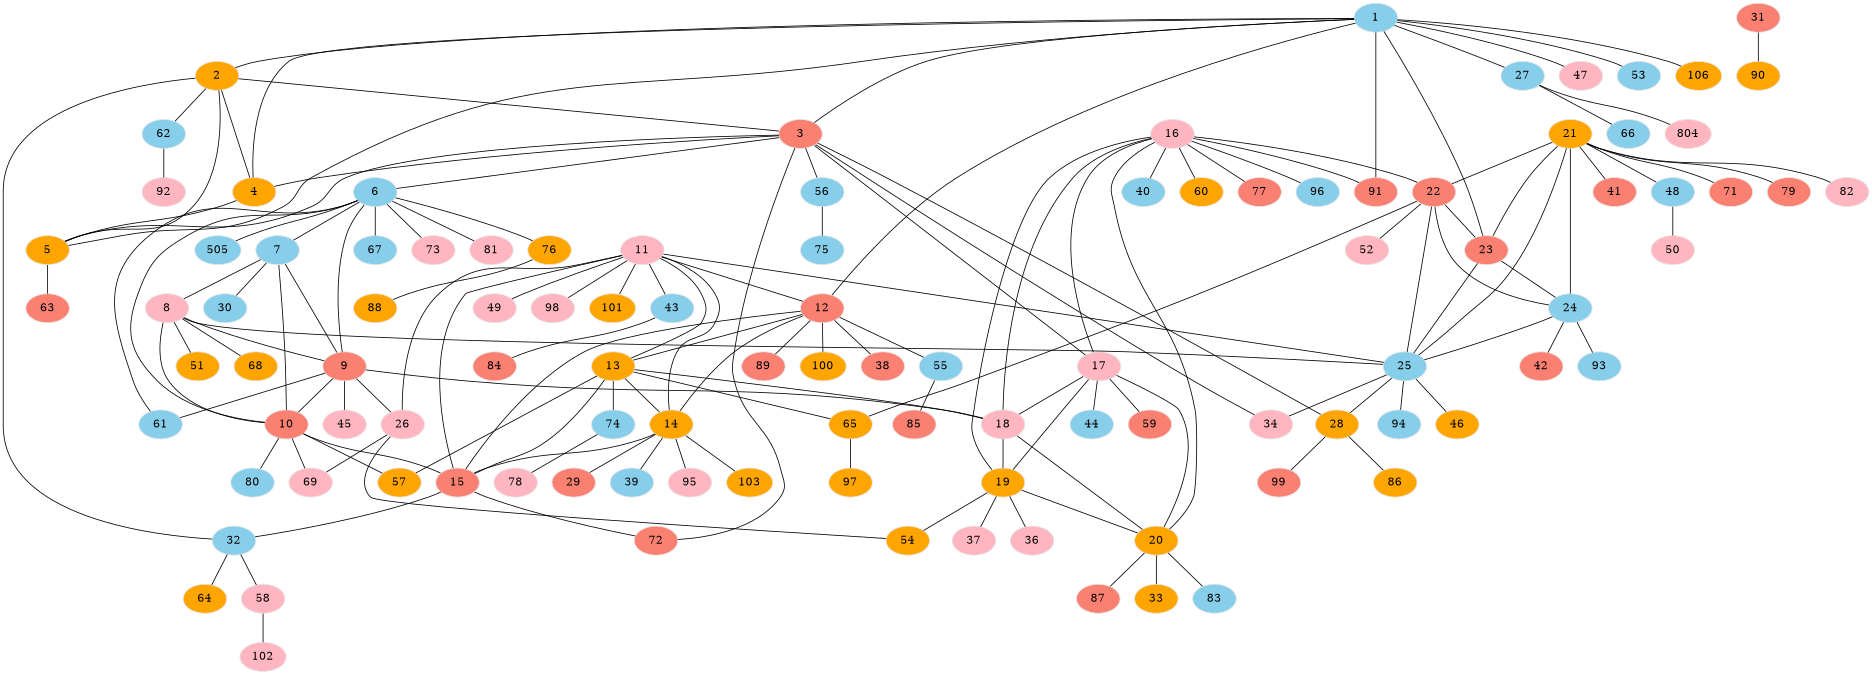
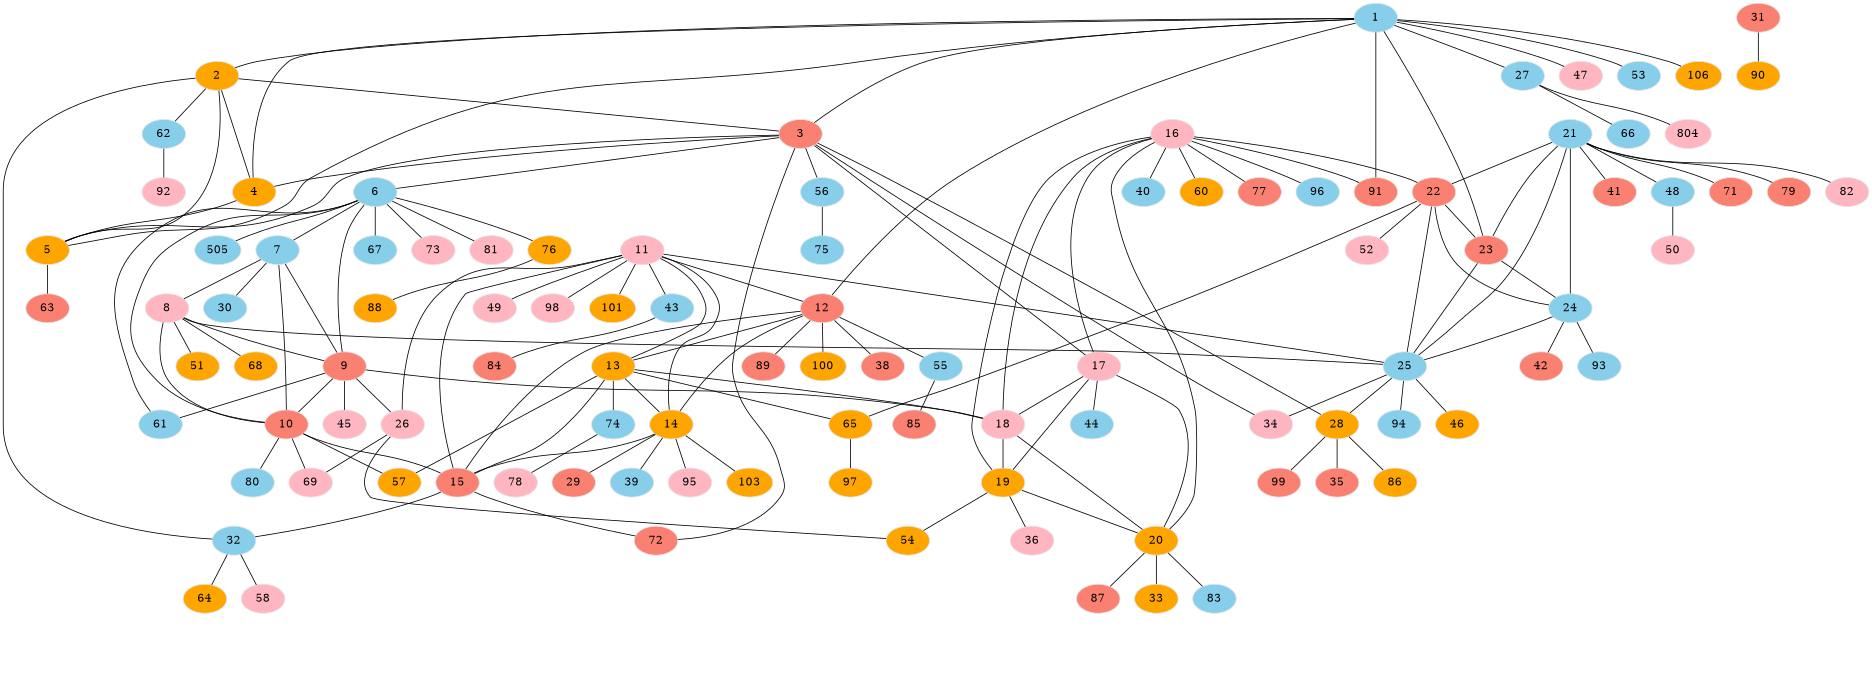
(1570, 134) -> (1570, 134)
(1150, 424) -> none
none -> (1337, 483)
(974, 541) -> none
(263, 657) -> none
